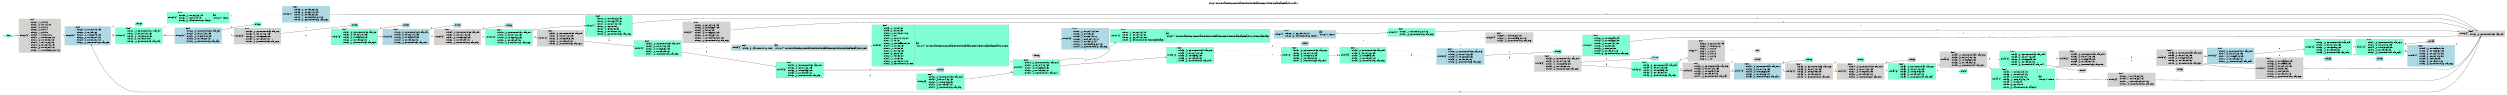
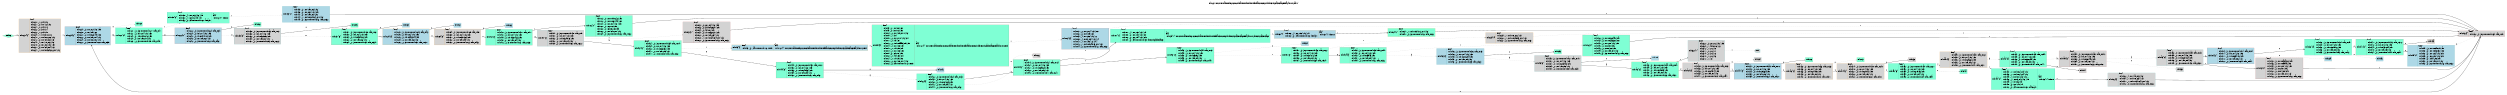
(9, 36) -> (9, 36)
